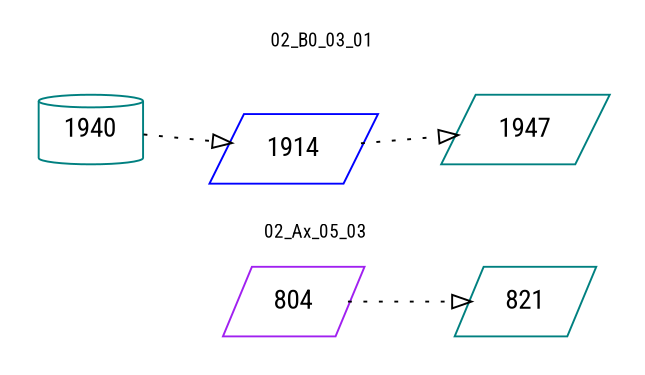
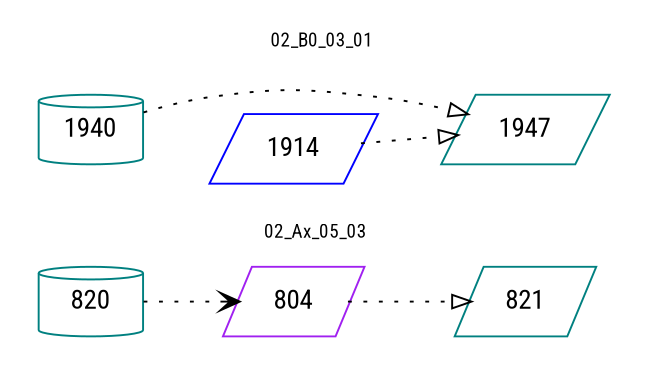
(178, 138) -> (296, 90)
none -> (91, 302)
